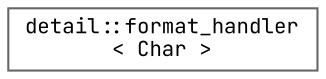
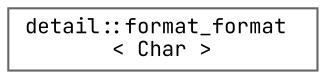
(163, 39) -> (163, 39)
